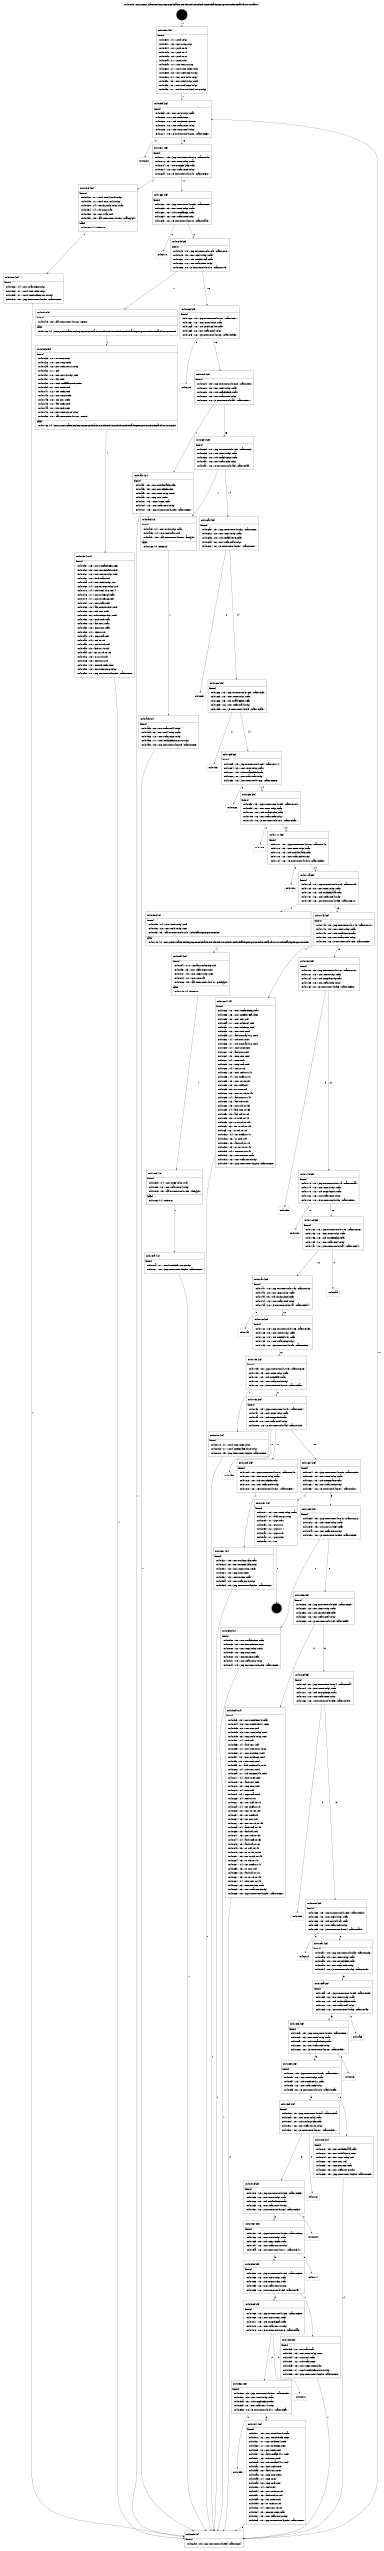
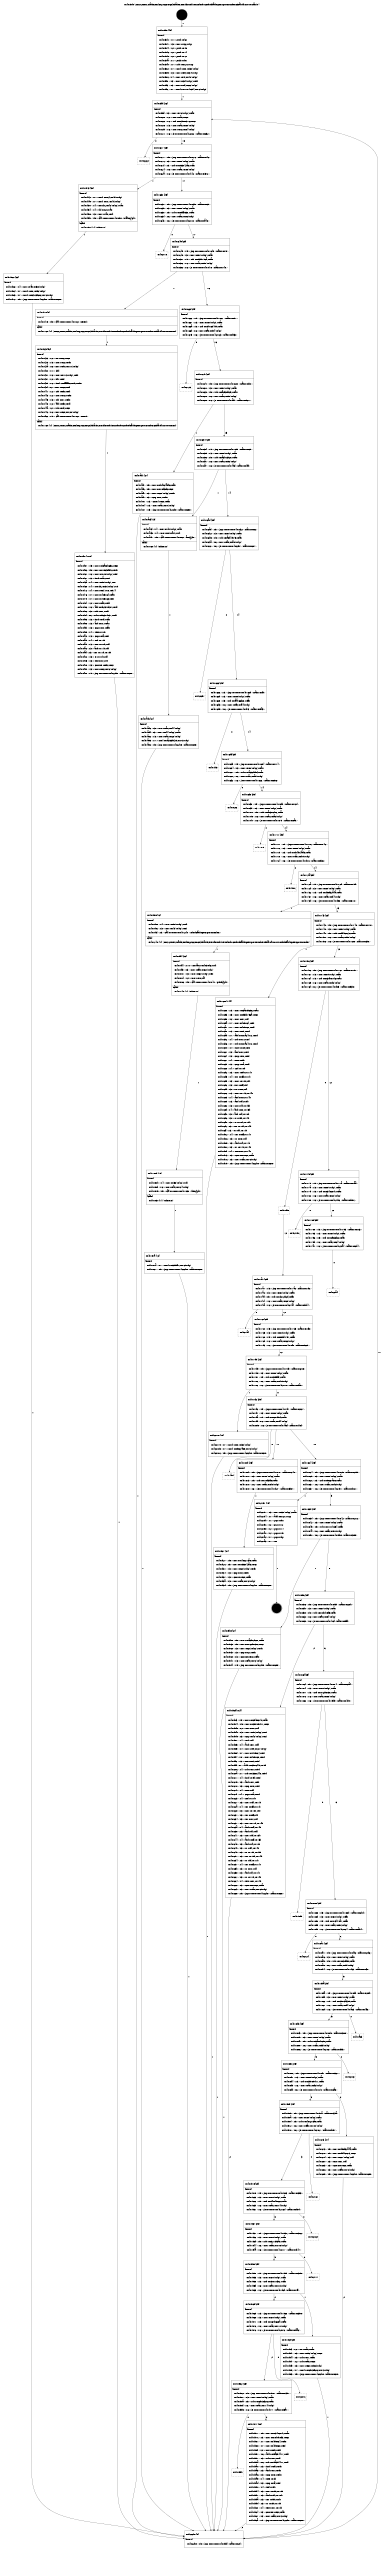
(308, 1262) -> (283, 1244)
